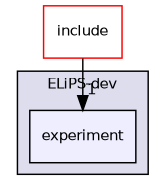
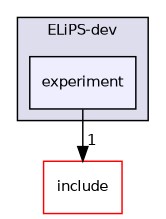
(83, 80) -> (83, 130)
